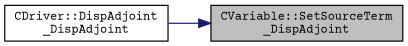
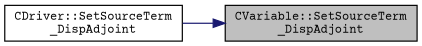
(86, 23) -> (94, 23)
